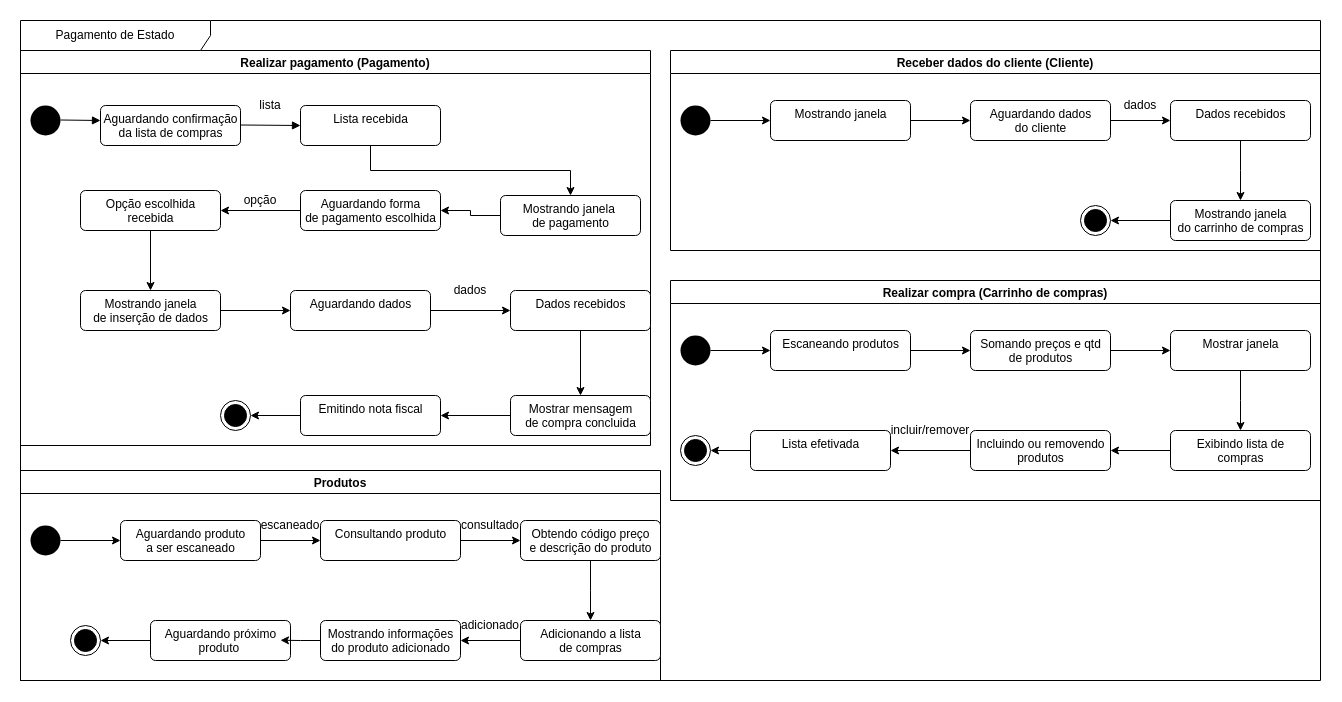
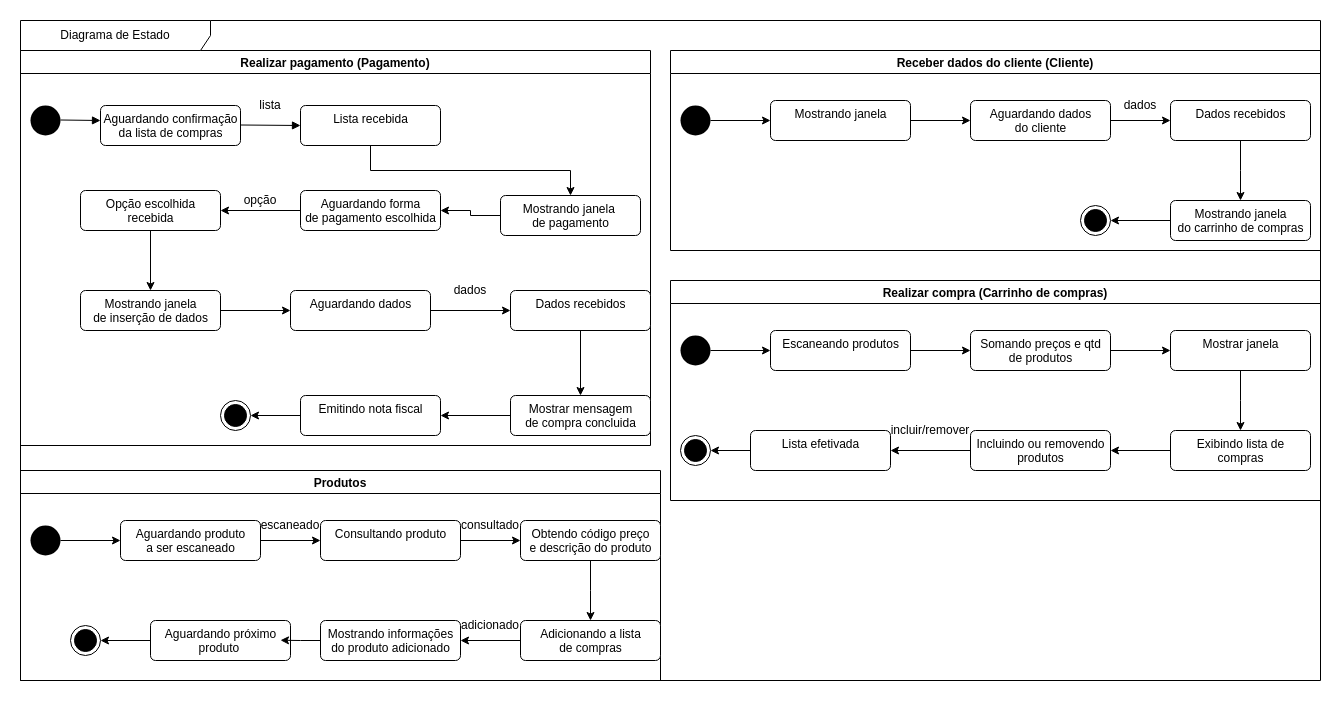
(116, 36) -> (116, 36)
